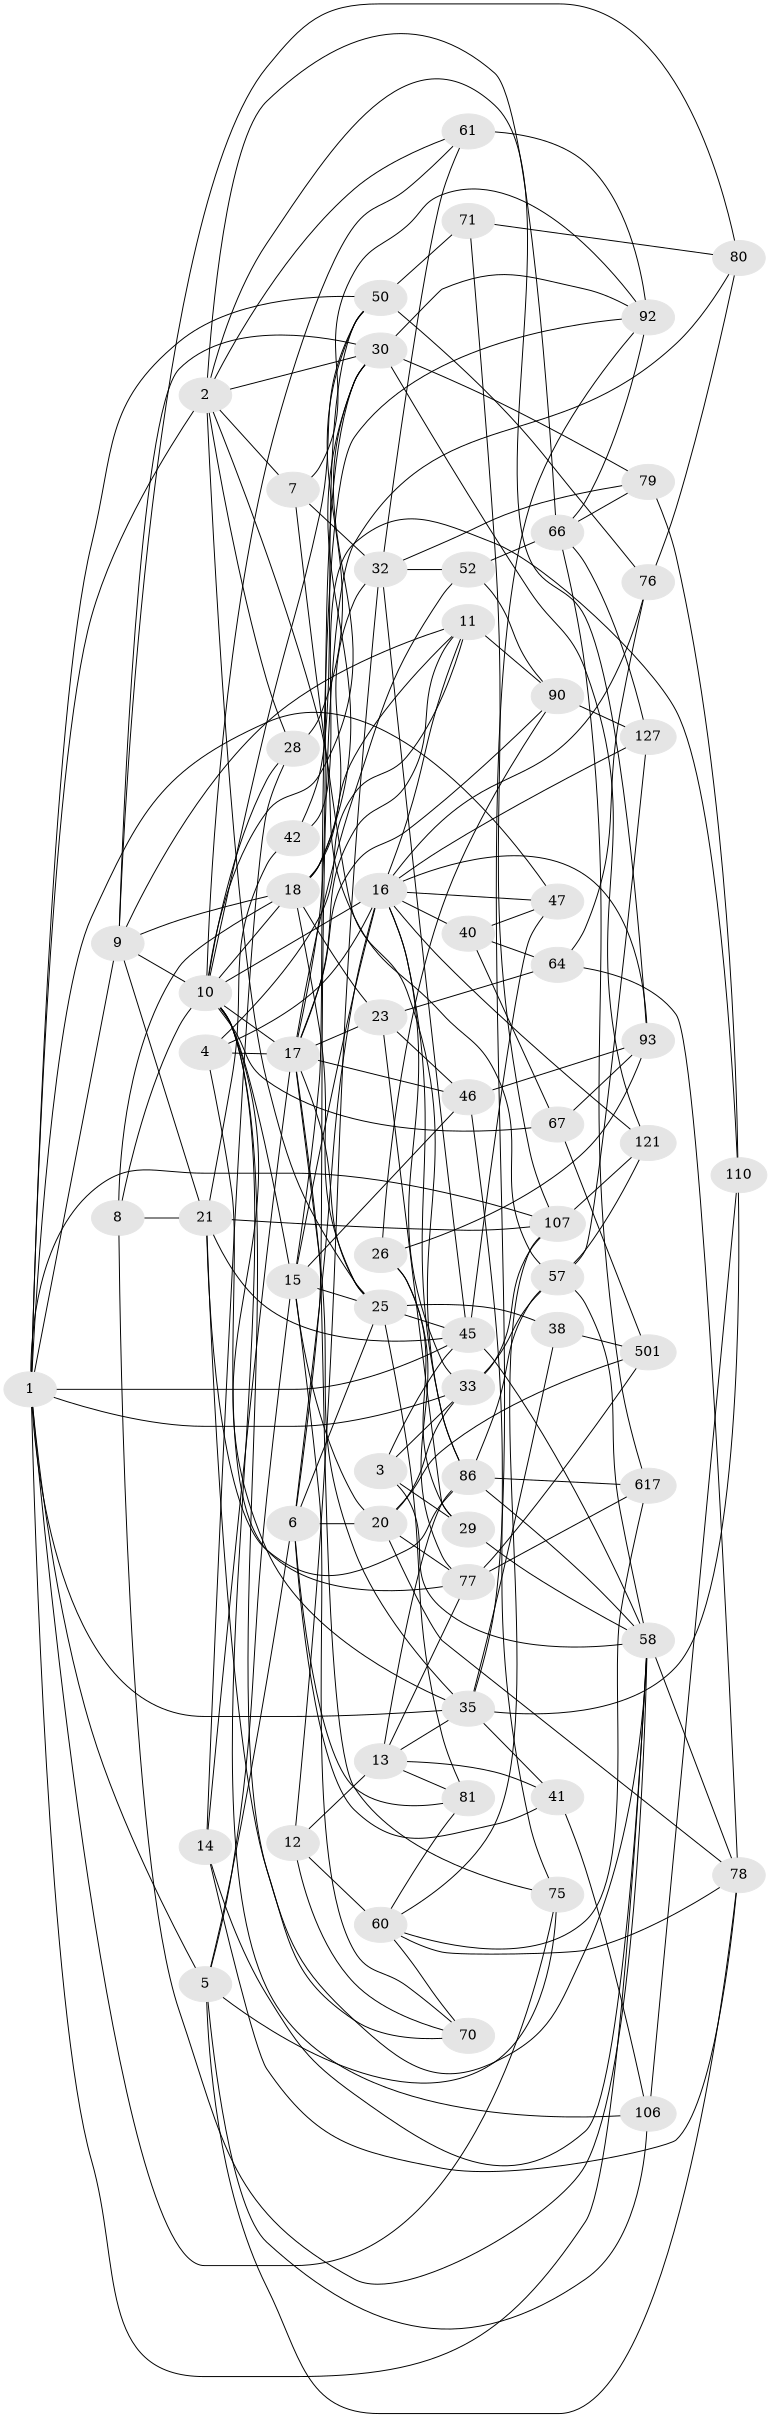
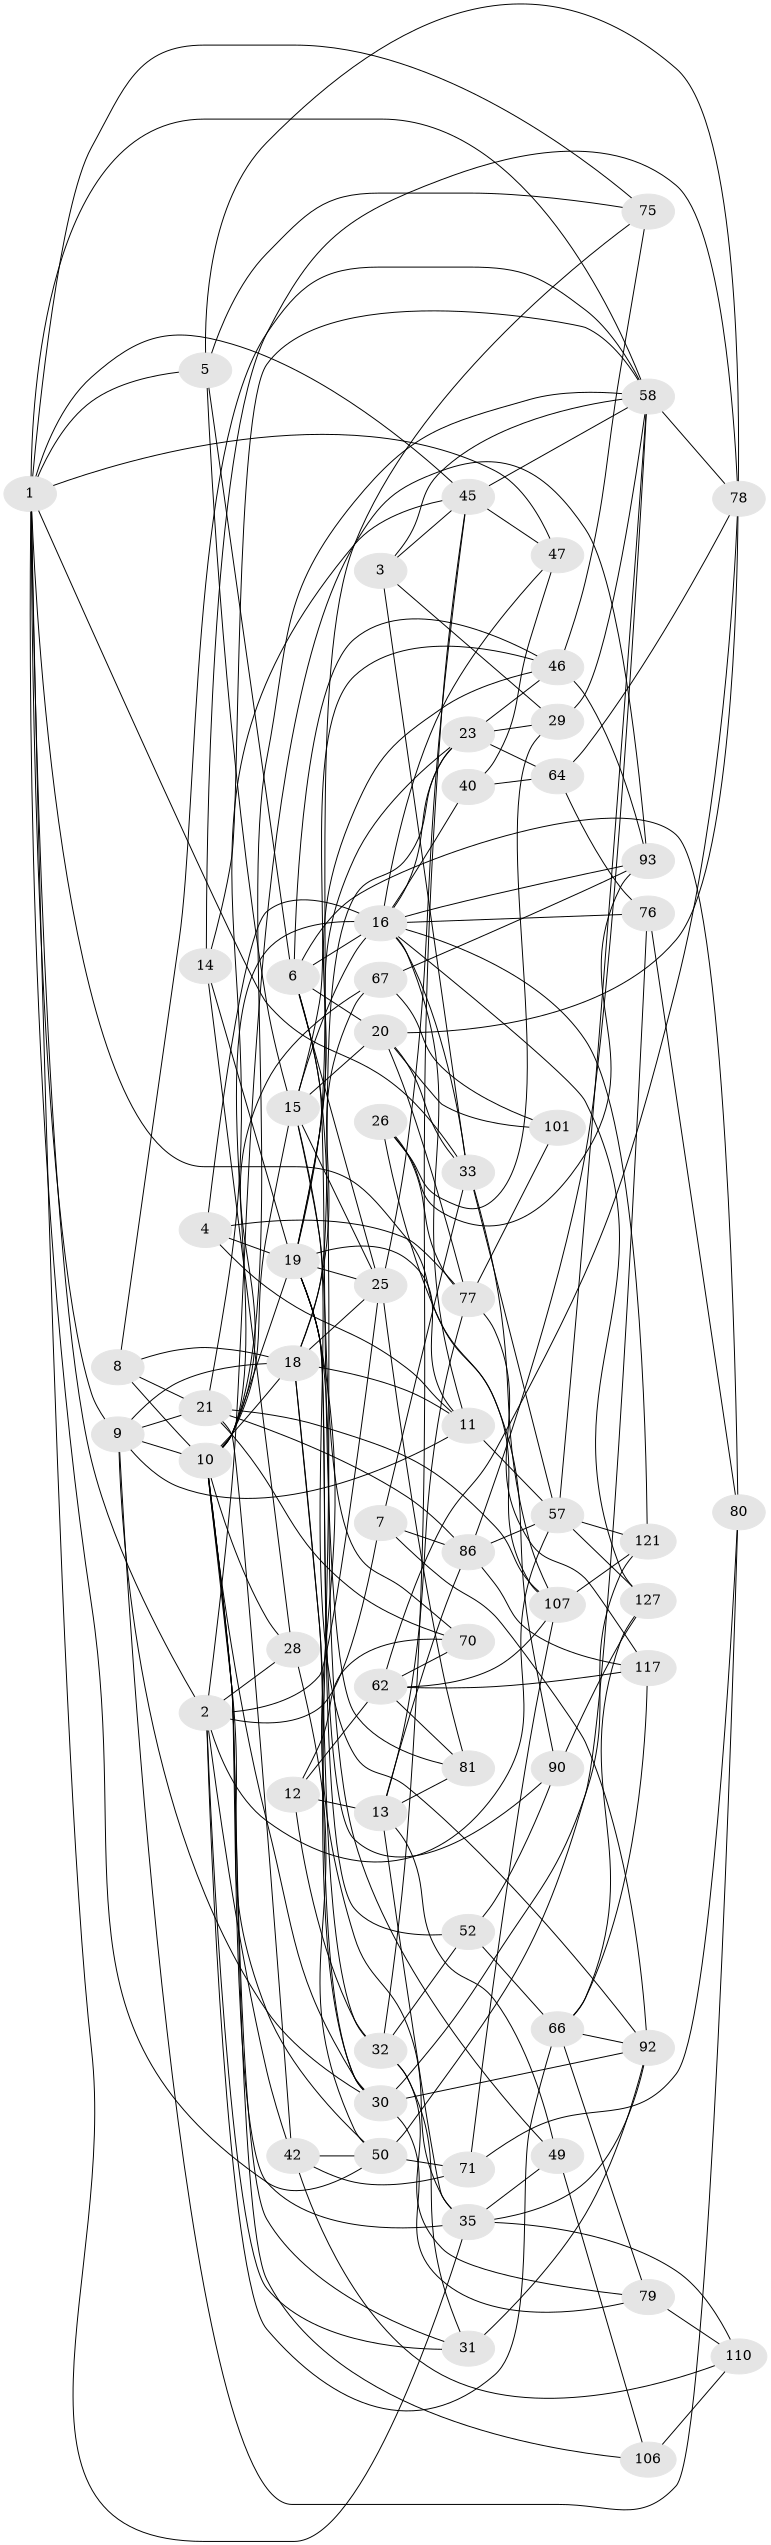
(468, 131) -> (468, 2349)
(299, 371) -> (229, 1875)
(344, 536) -> (414, 1387)
(513, 659) -> (523, 1481)
none -> (321, 712)
(518, 1041) -> (328, 1168)
(293, 1054) -> (293, 1261)
(424, 1170) -> (422, 827)
(557, 1330) -> none
(648, 1352) -> (557, 1128)
(648, 1486) -> (648, 1668)
(557, 1797) -> (557, 2156)
(381, 1925) -> (381, 1687)
none -> (378, 2185)
(379, 2316) -> none
